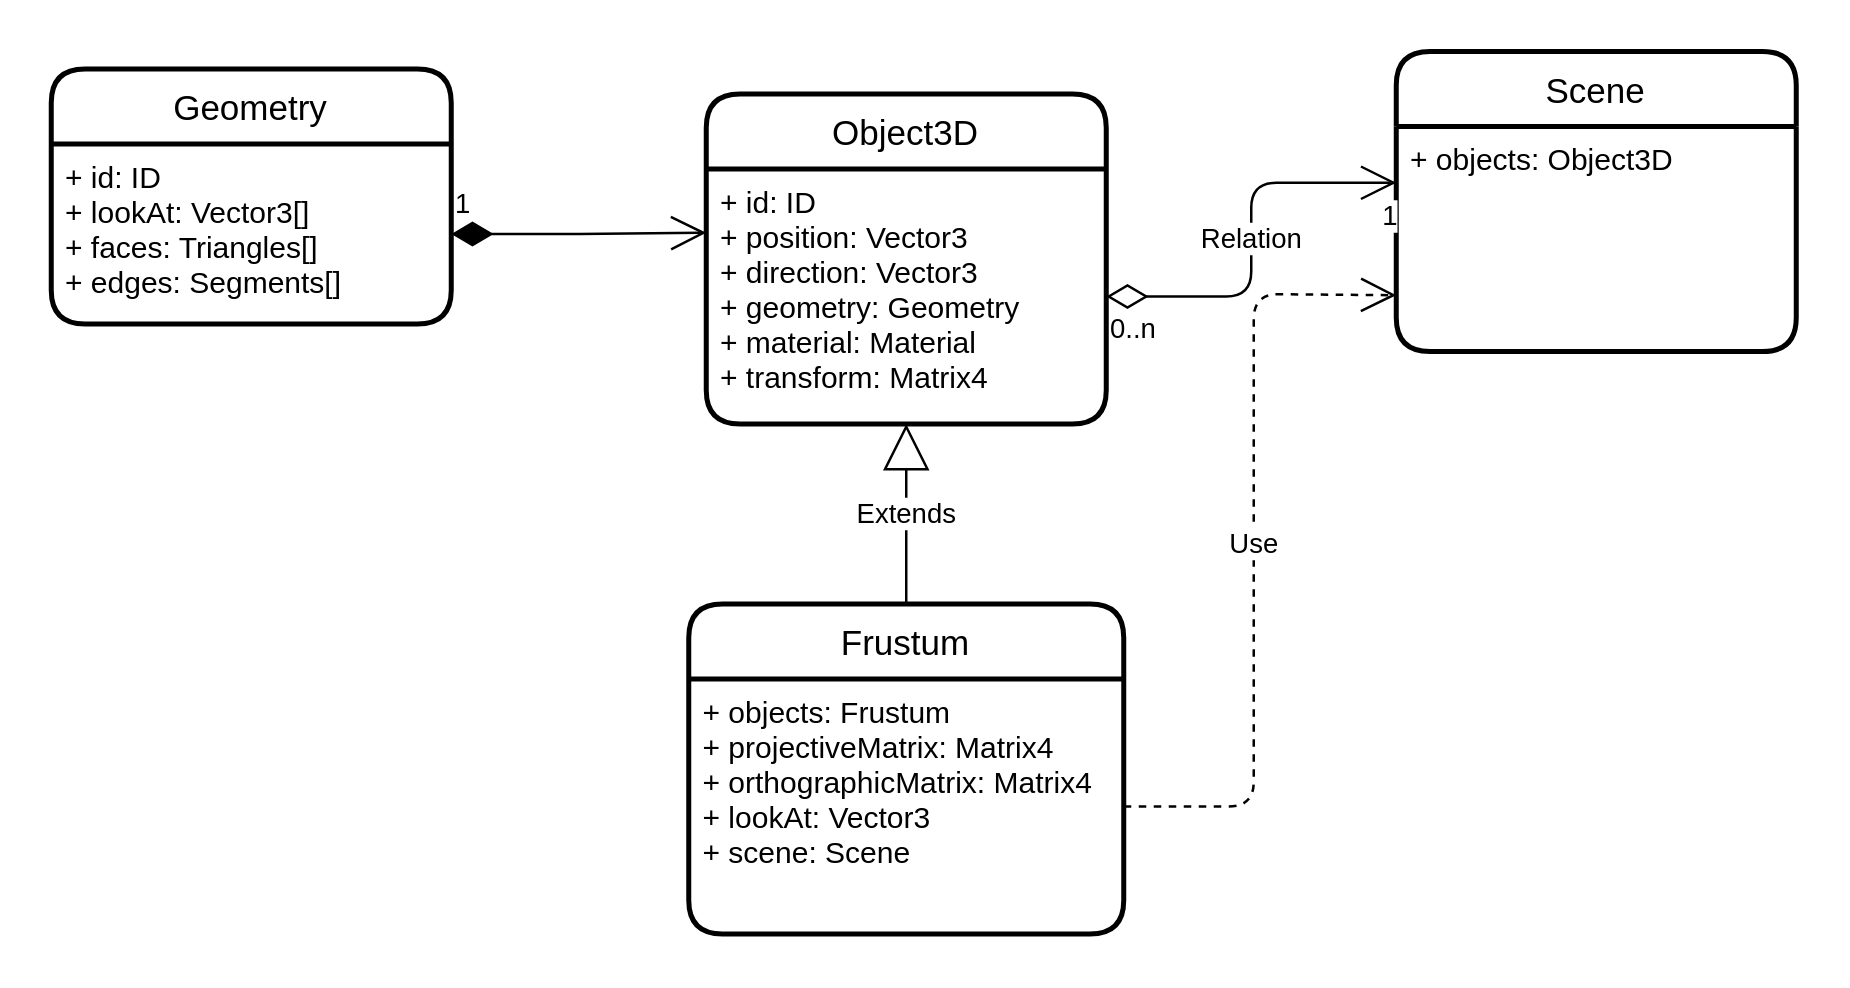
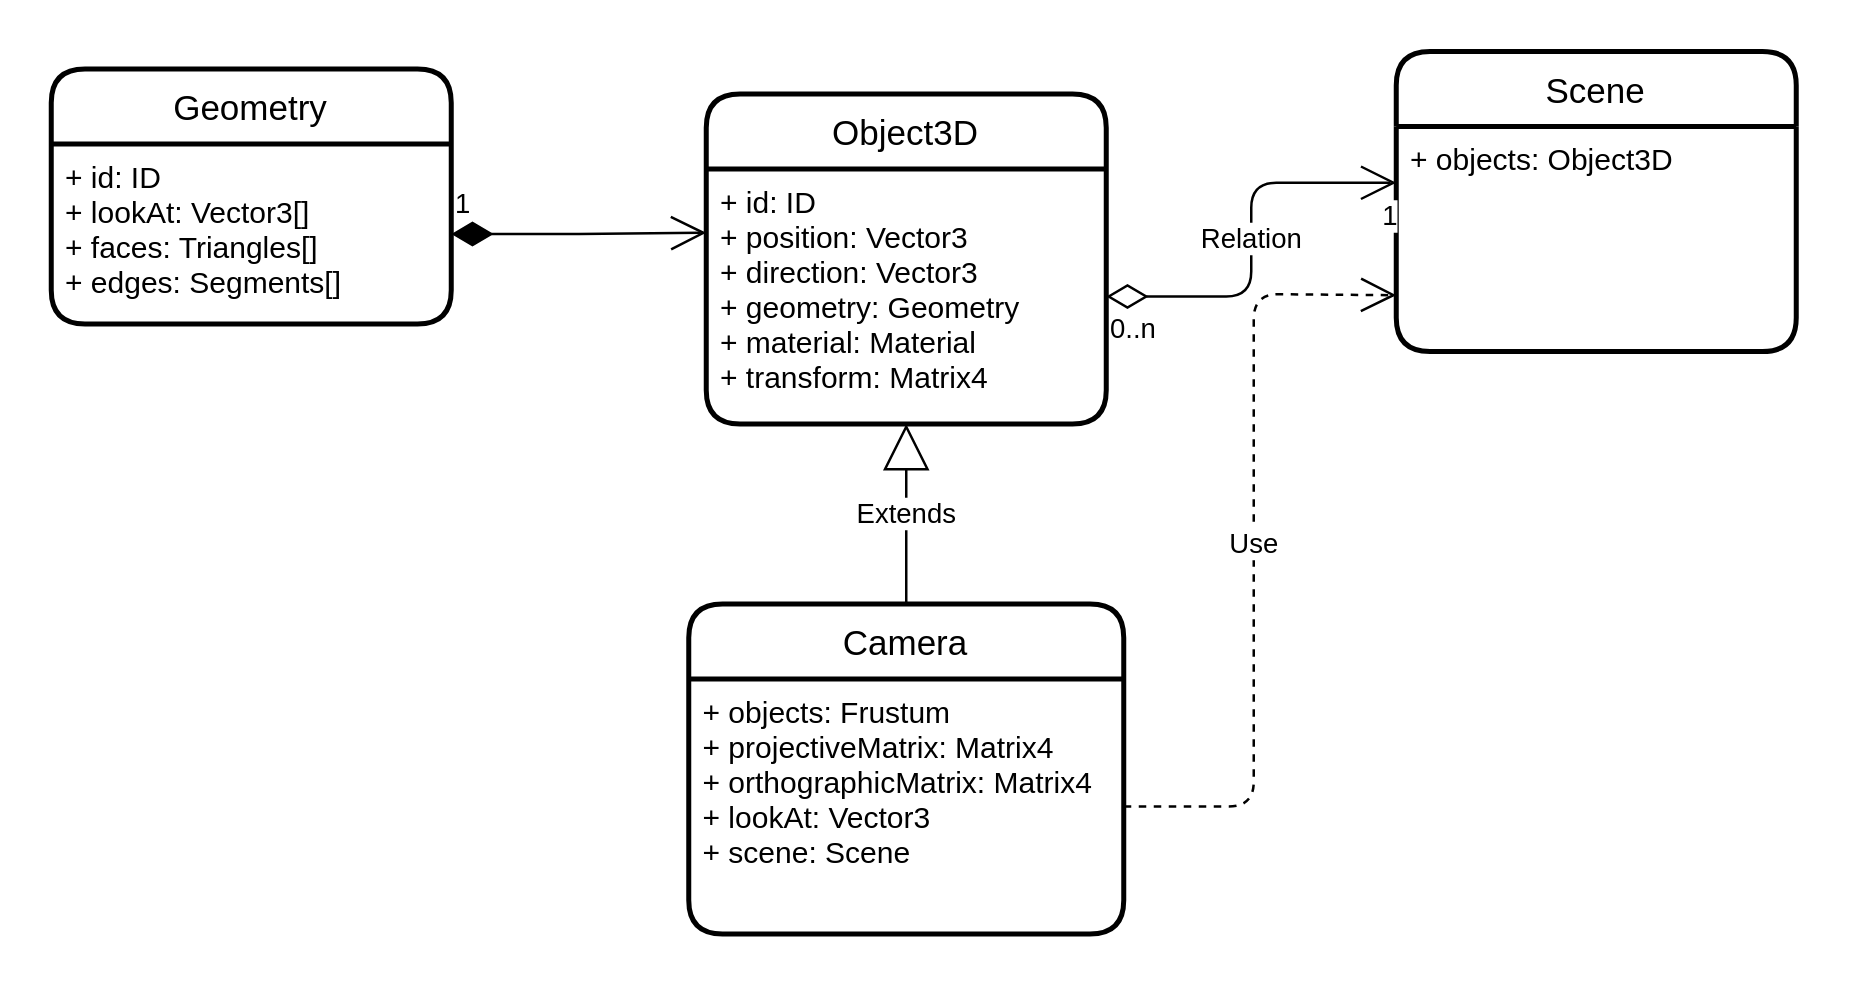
(905, 643) -> (905, 643)
